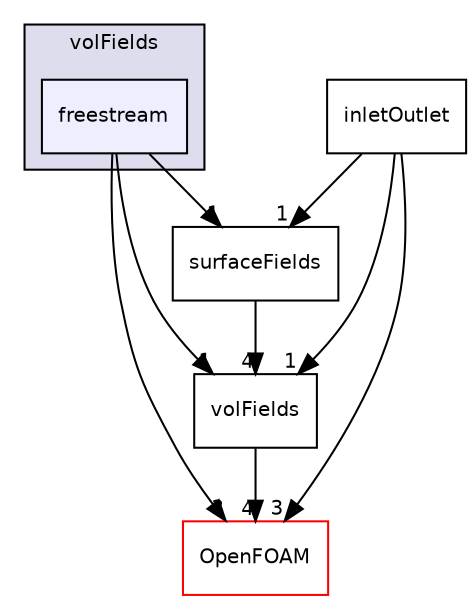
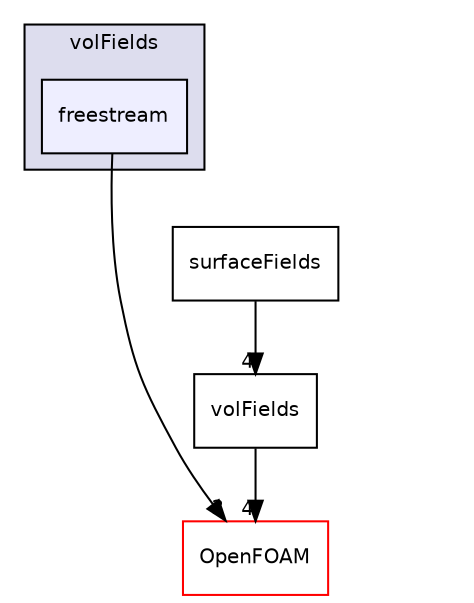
(397, 117) -> none
(178, 183) -> none
(138, 265) -> none
